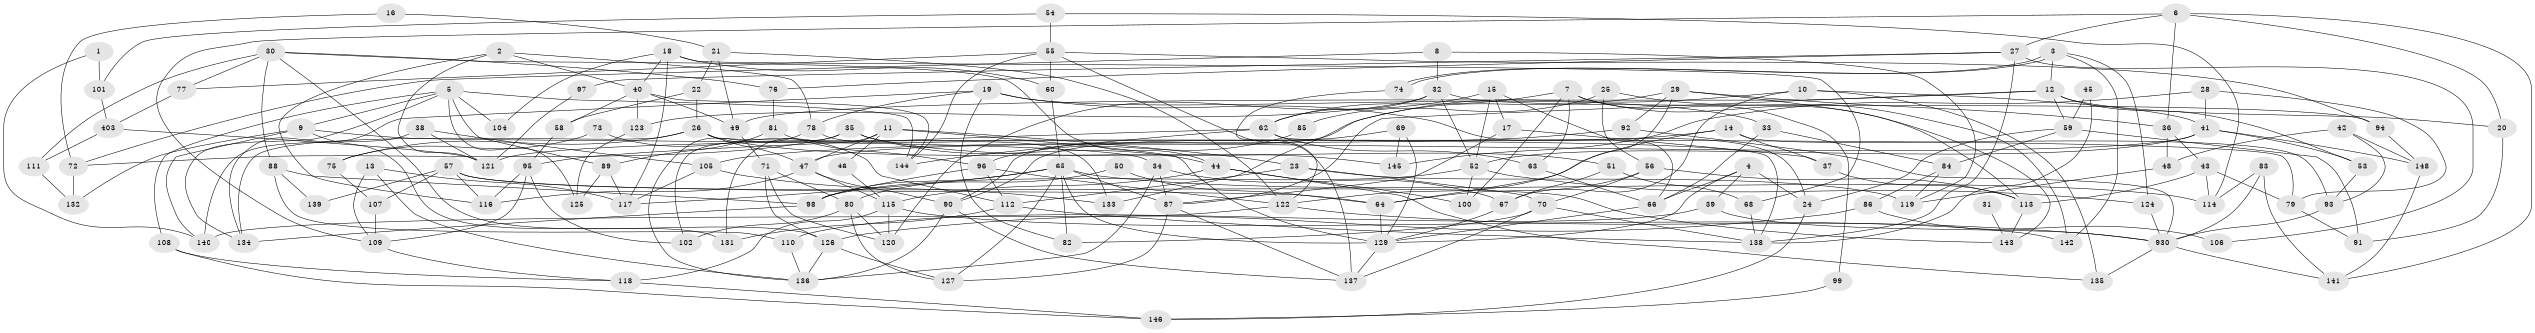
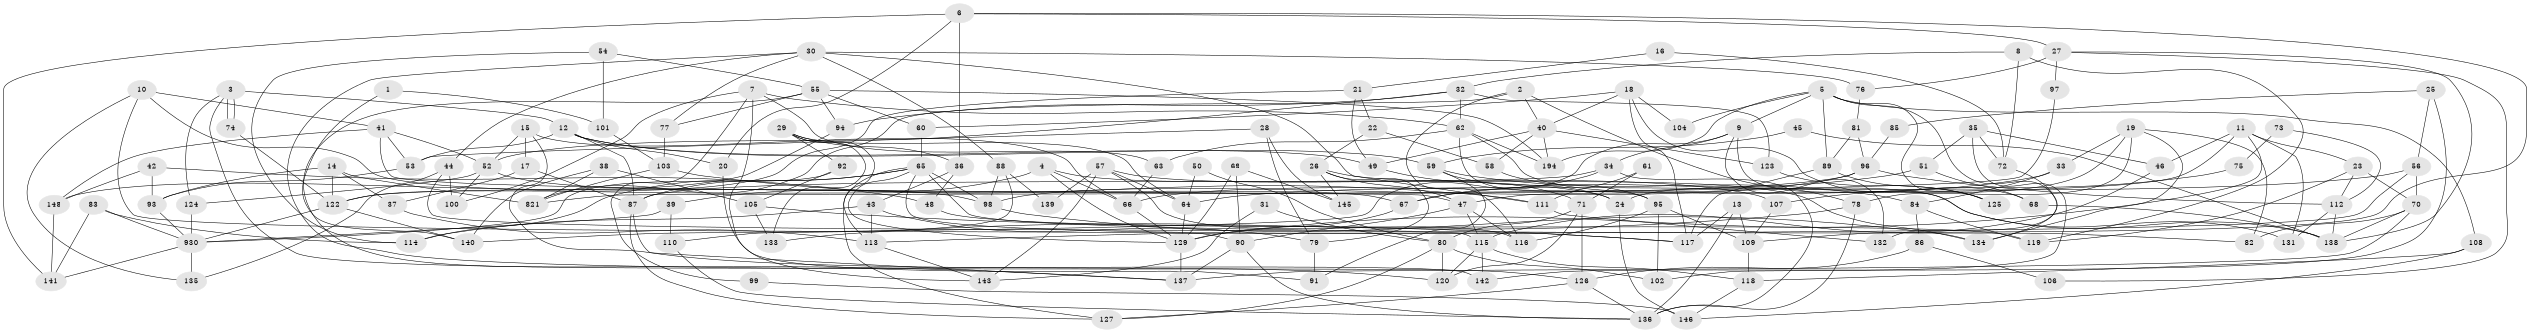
(2205, 105) -> (1022, 136)
(109, 128) -> (664, 166)
(573, 144) -> none
(1031, 152) -> (2067, 147)
(488, 166) -> (533, 205)
(902, 166) -> (1550, 166)
none -> (1647, 166)
none -> (1352, 229)
